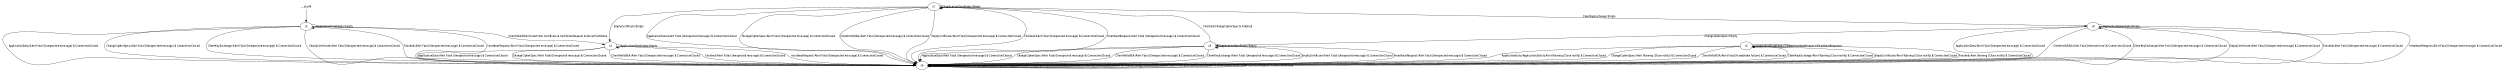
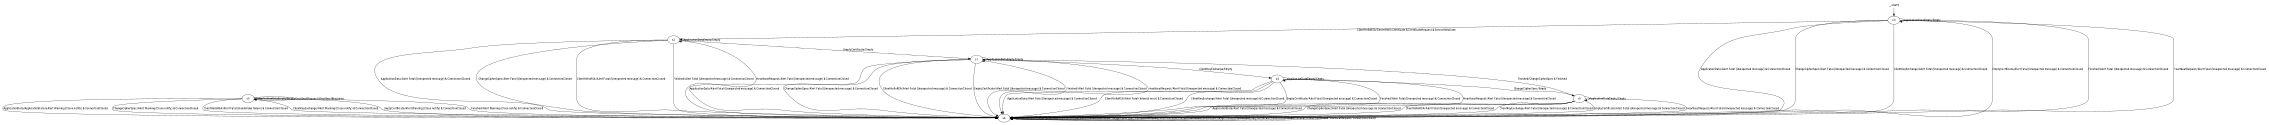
(761, 9) -> (824, 50)
